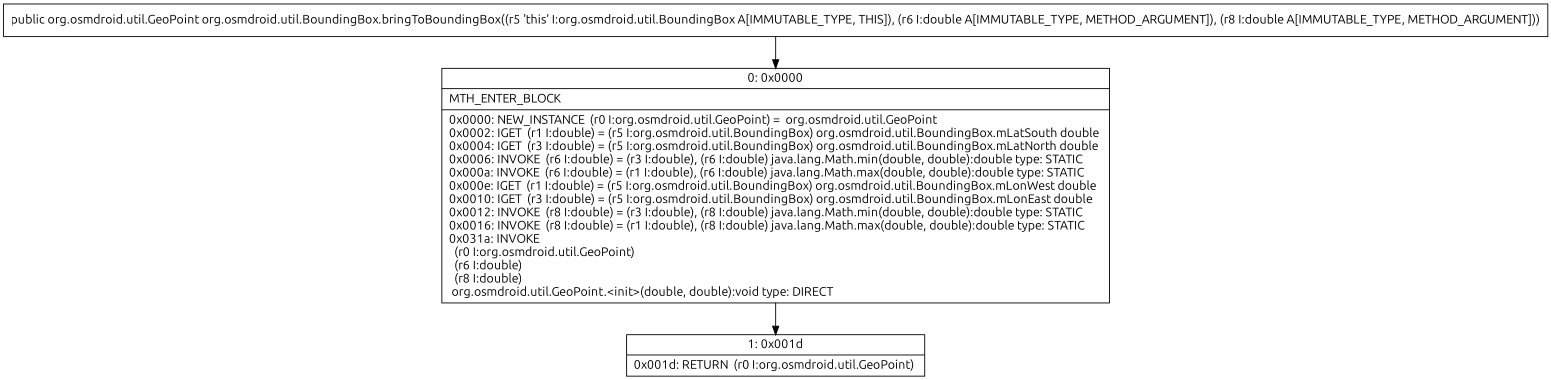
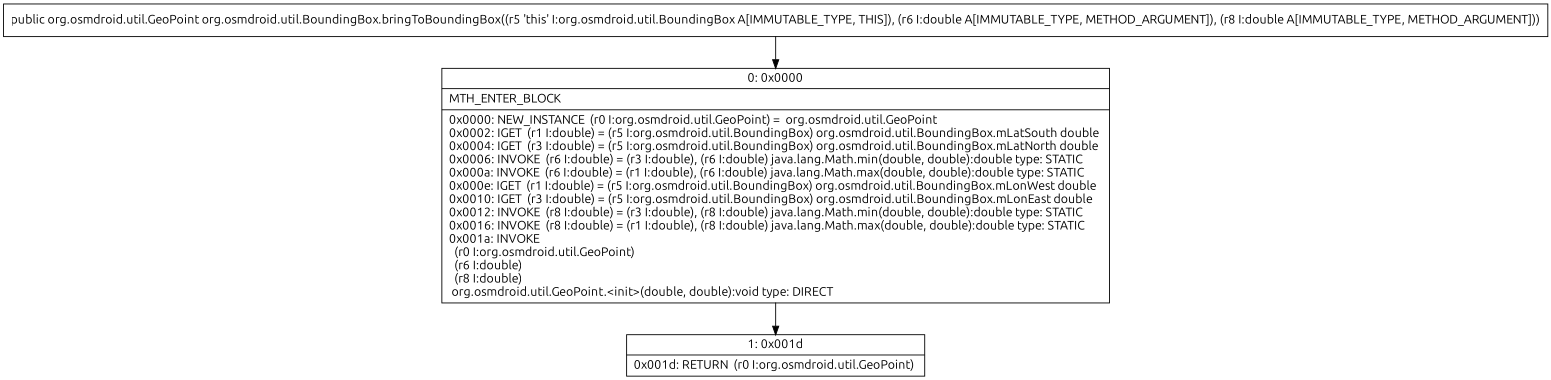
(497, 239) -> (497, 239)
